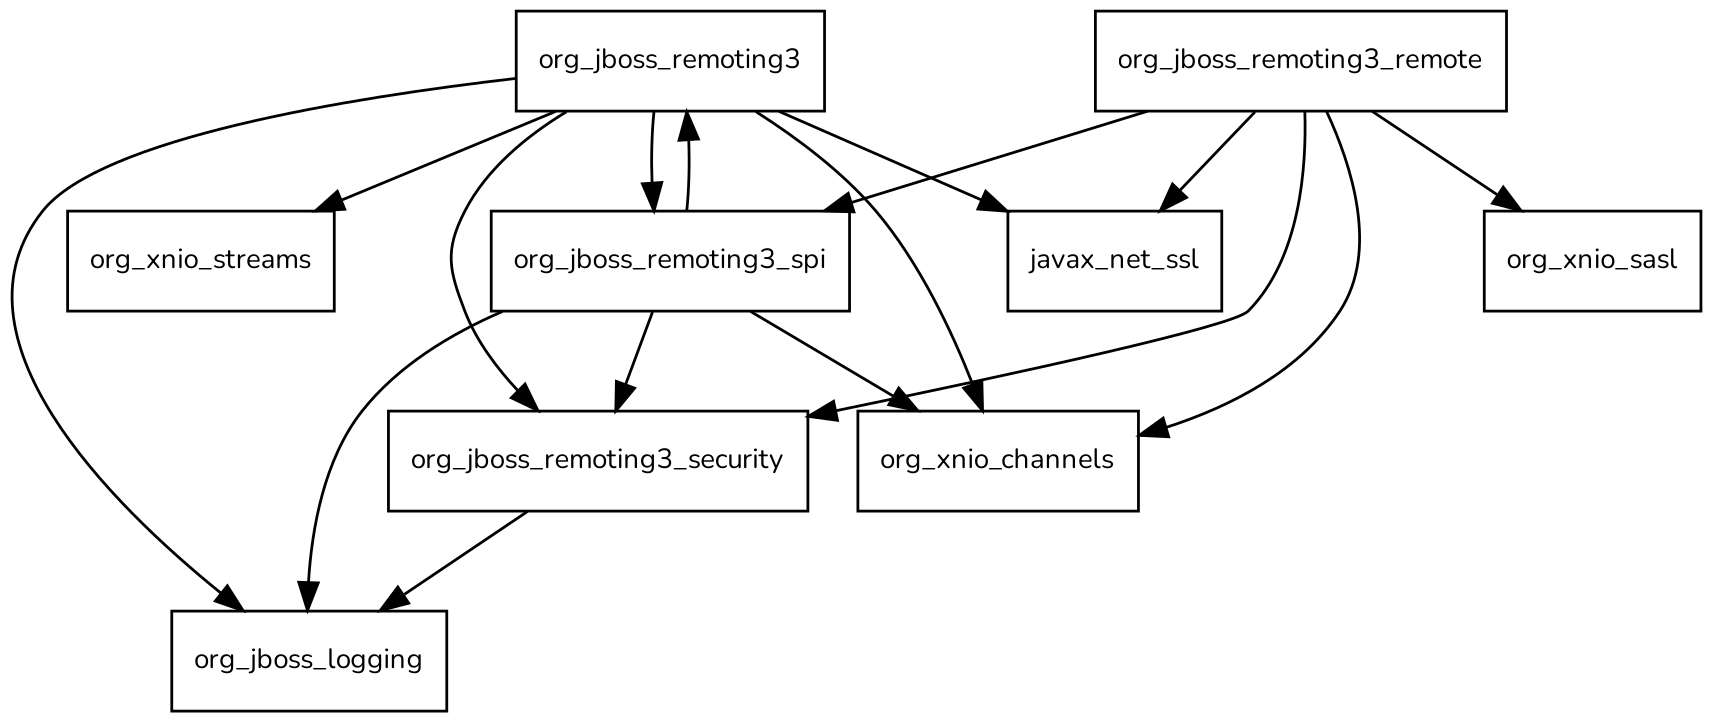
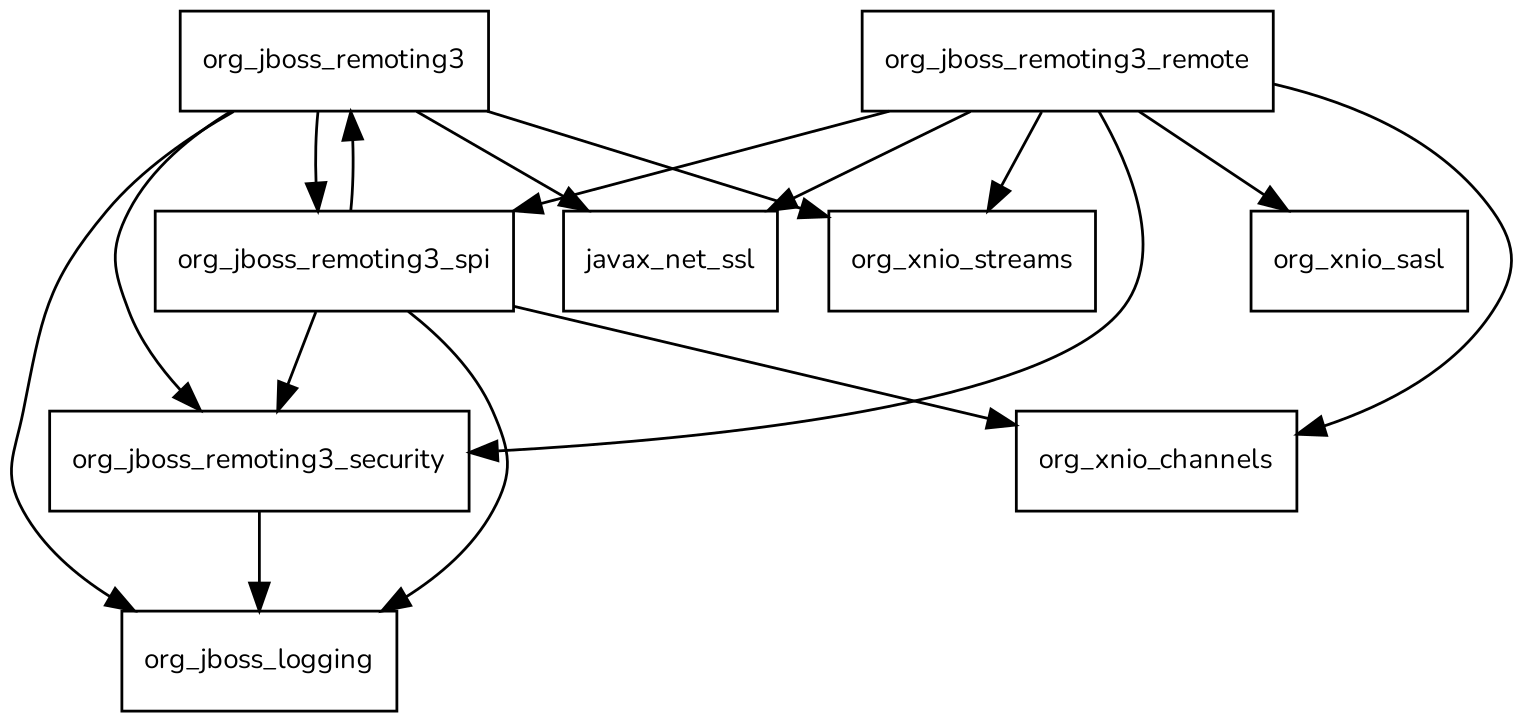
none -> (1021, 149)
(889, 228) -> none
